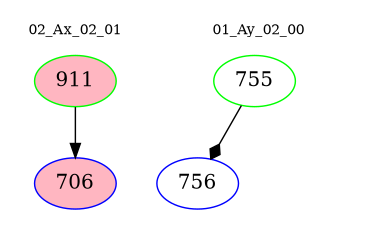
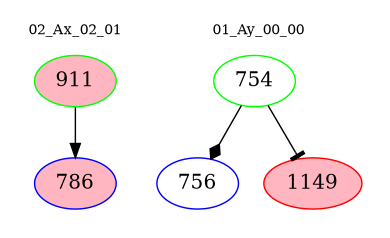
(259, 31) -> (259, 31)
(255, 81) -> (255, 81)
(75, 183) -> (75, 183)
none -> (313, 183)
